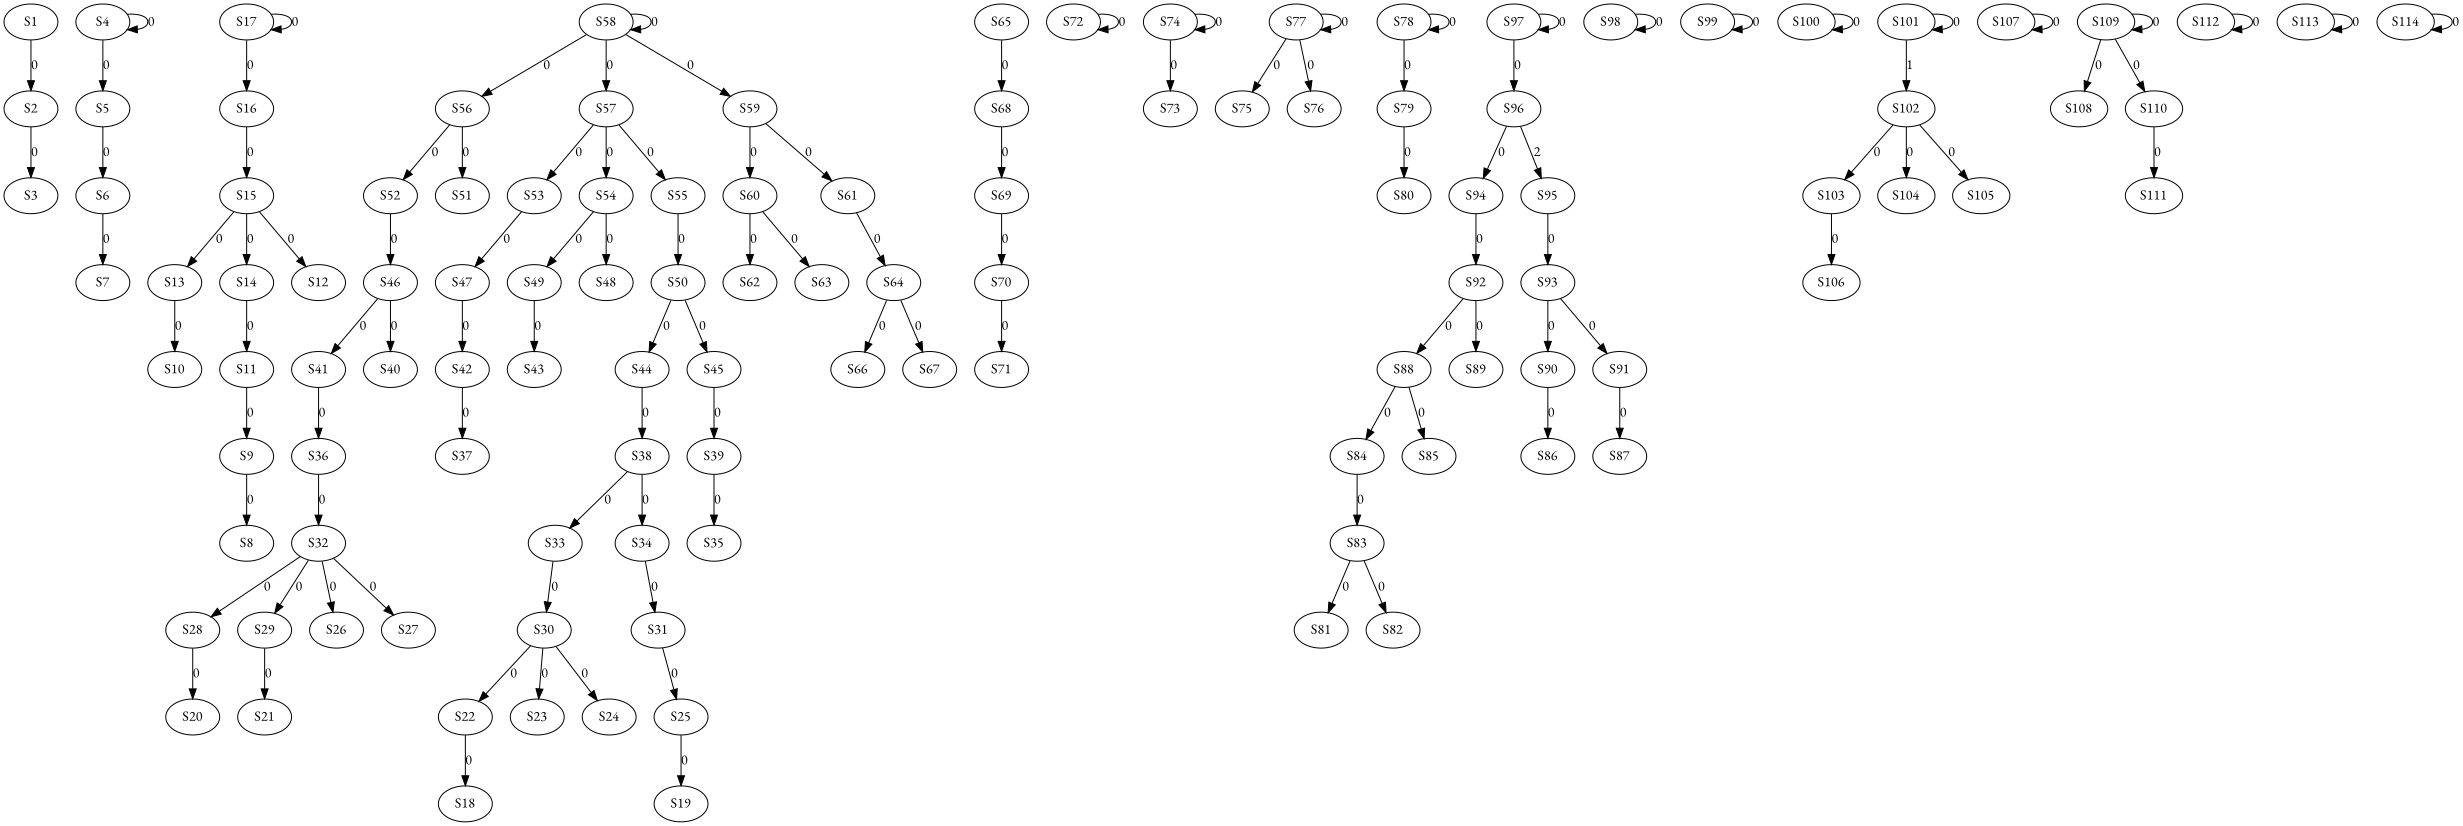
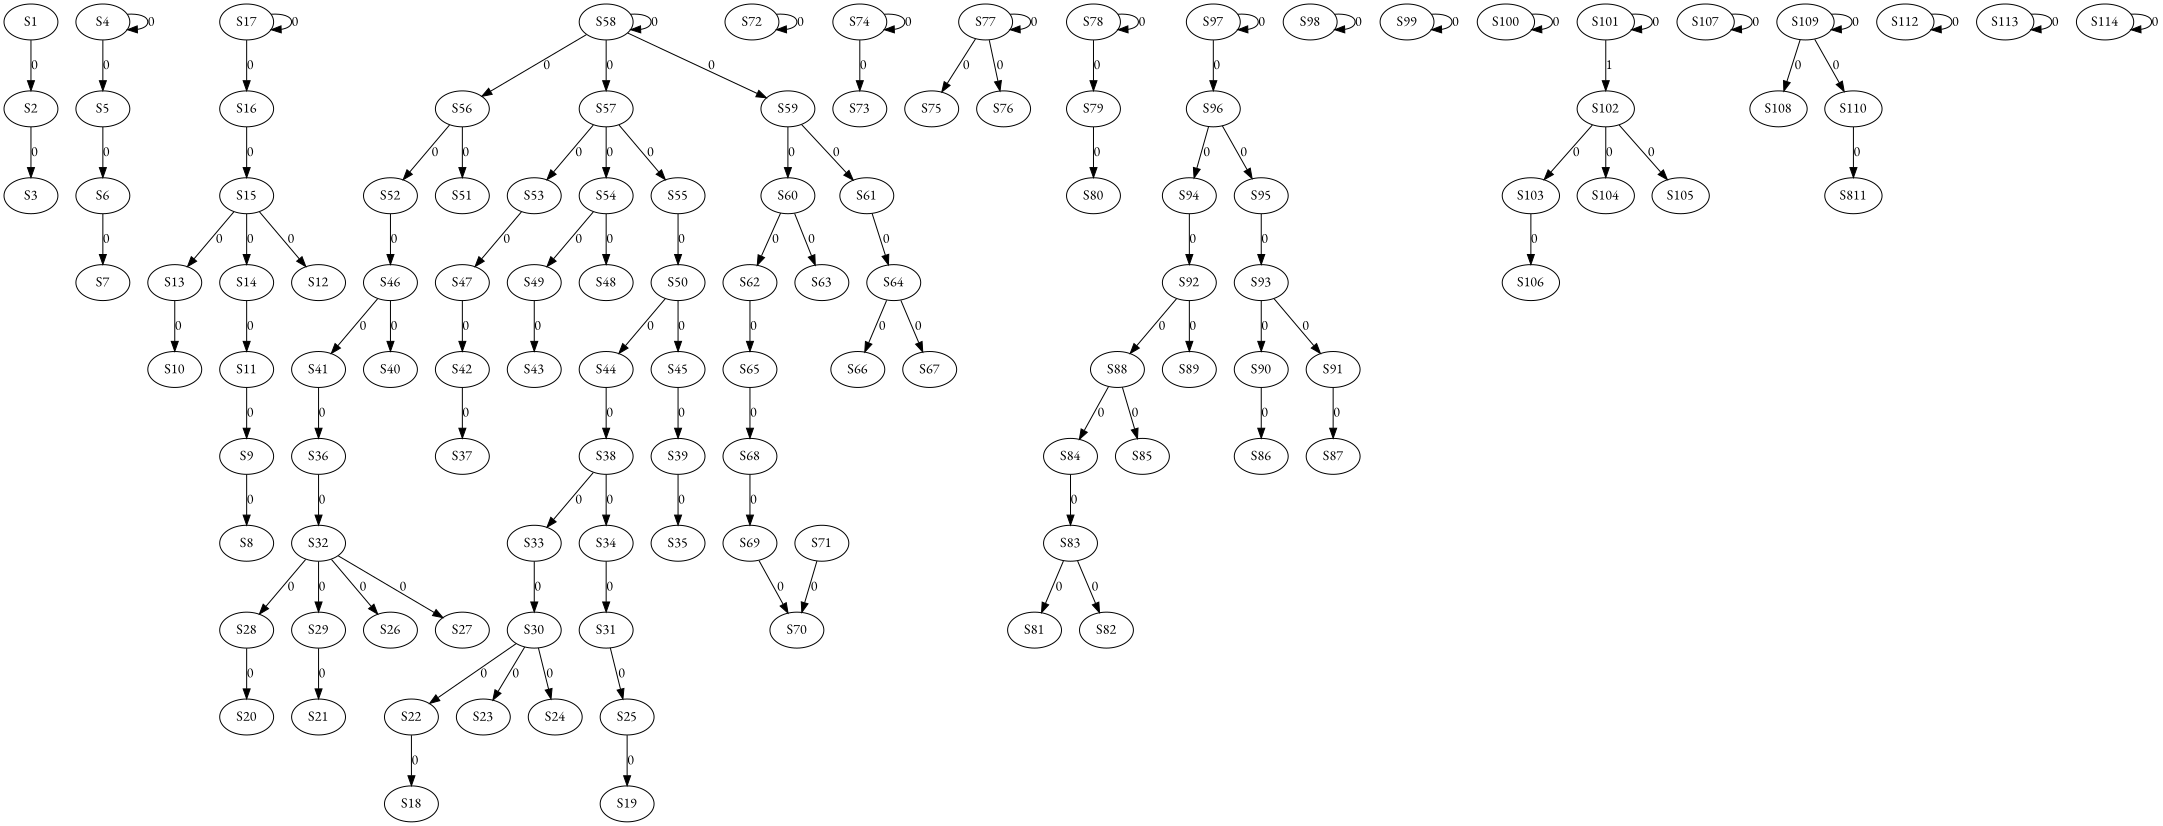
(1537, 152) -> (1244, 152)
(2154, 196) -> (1853, 196)
none -> (750, 321)
(1002, 321) -> (811, 582)
